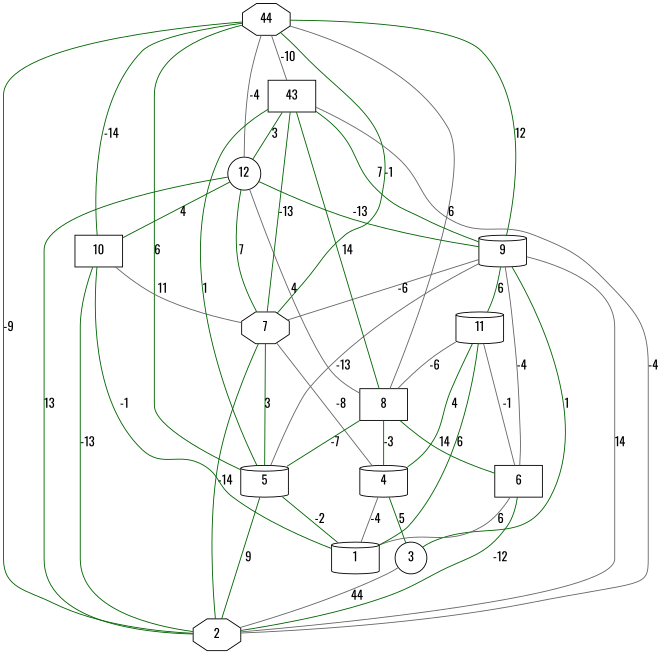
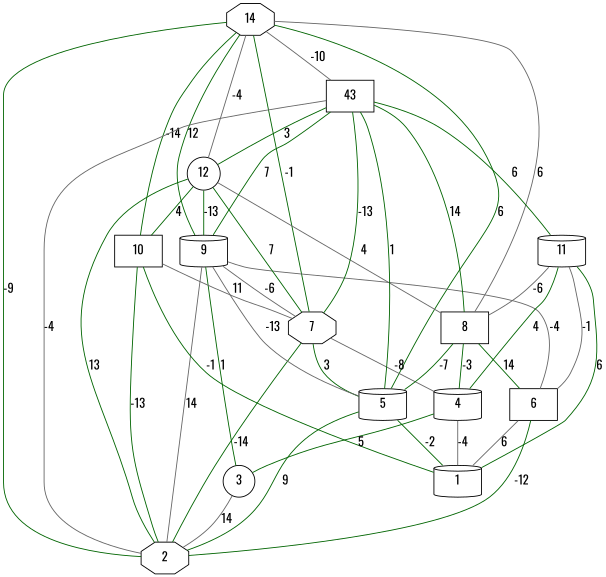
(266, 19) -> (250, 19)
(496, 290) -> (473, 153)
(357, 596) -> (227, 520)
